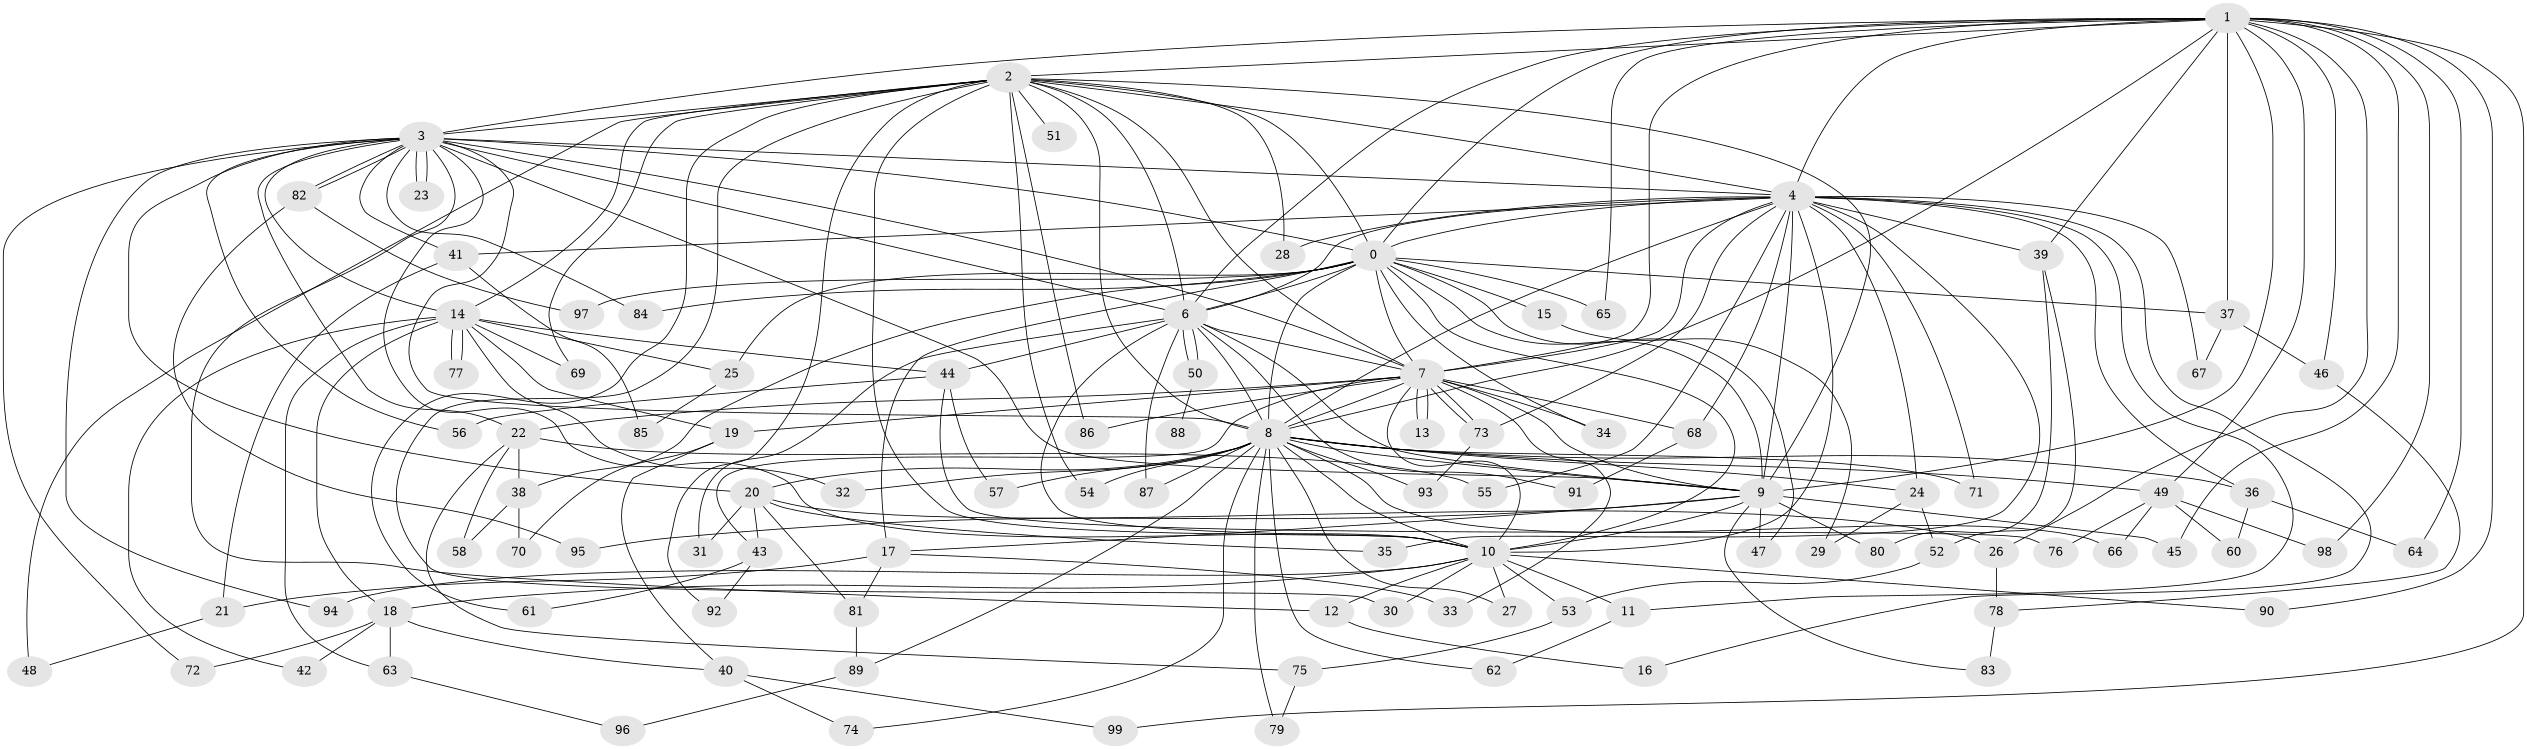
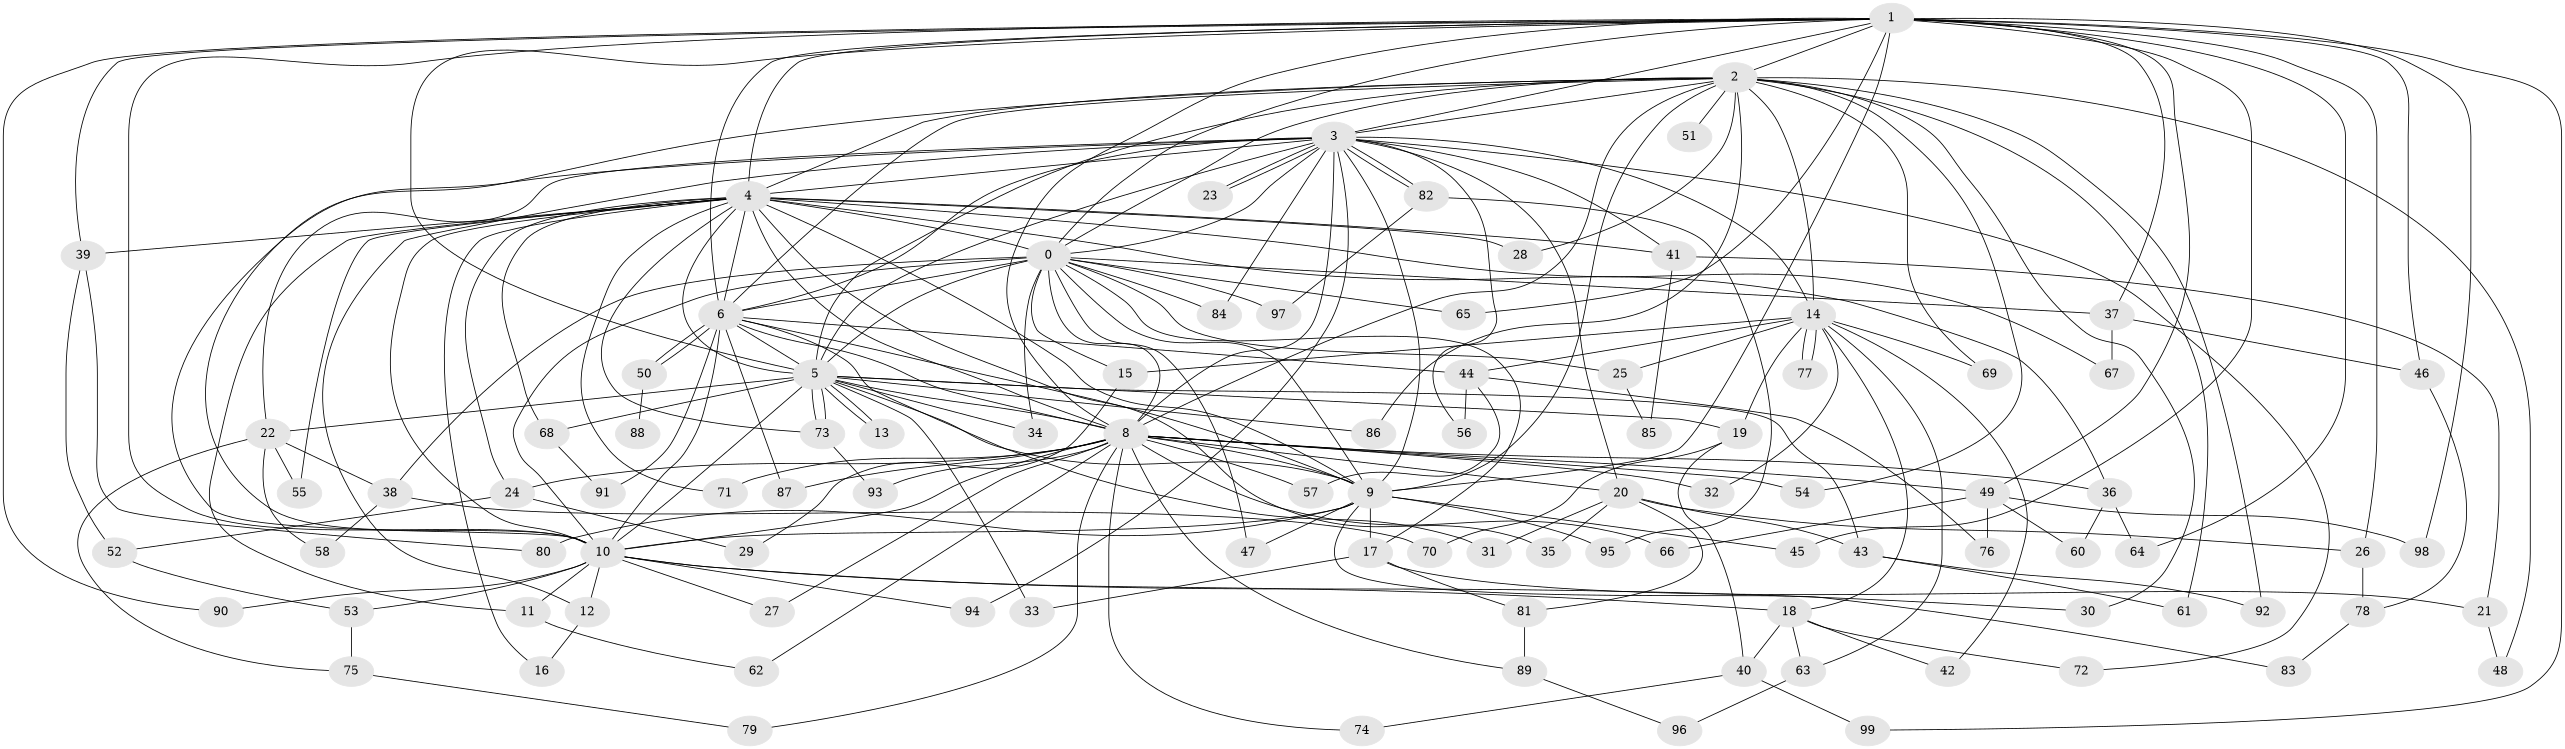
none -> (573, 48)
none -> (1501, 342)
(1422, 375) -> (815, 375)
